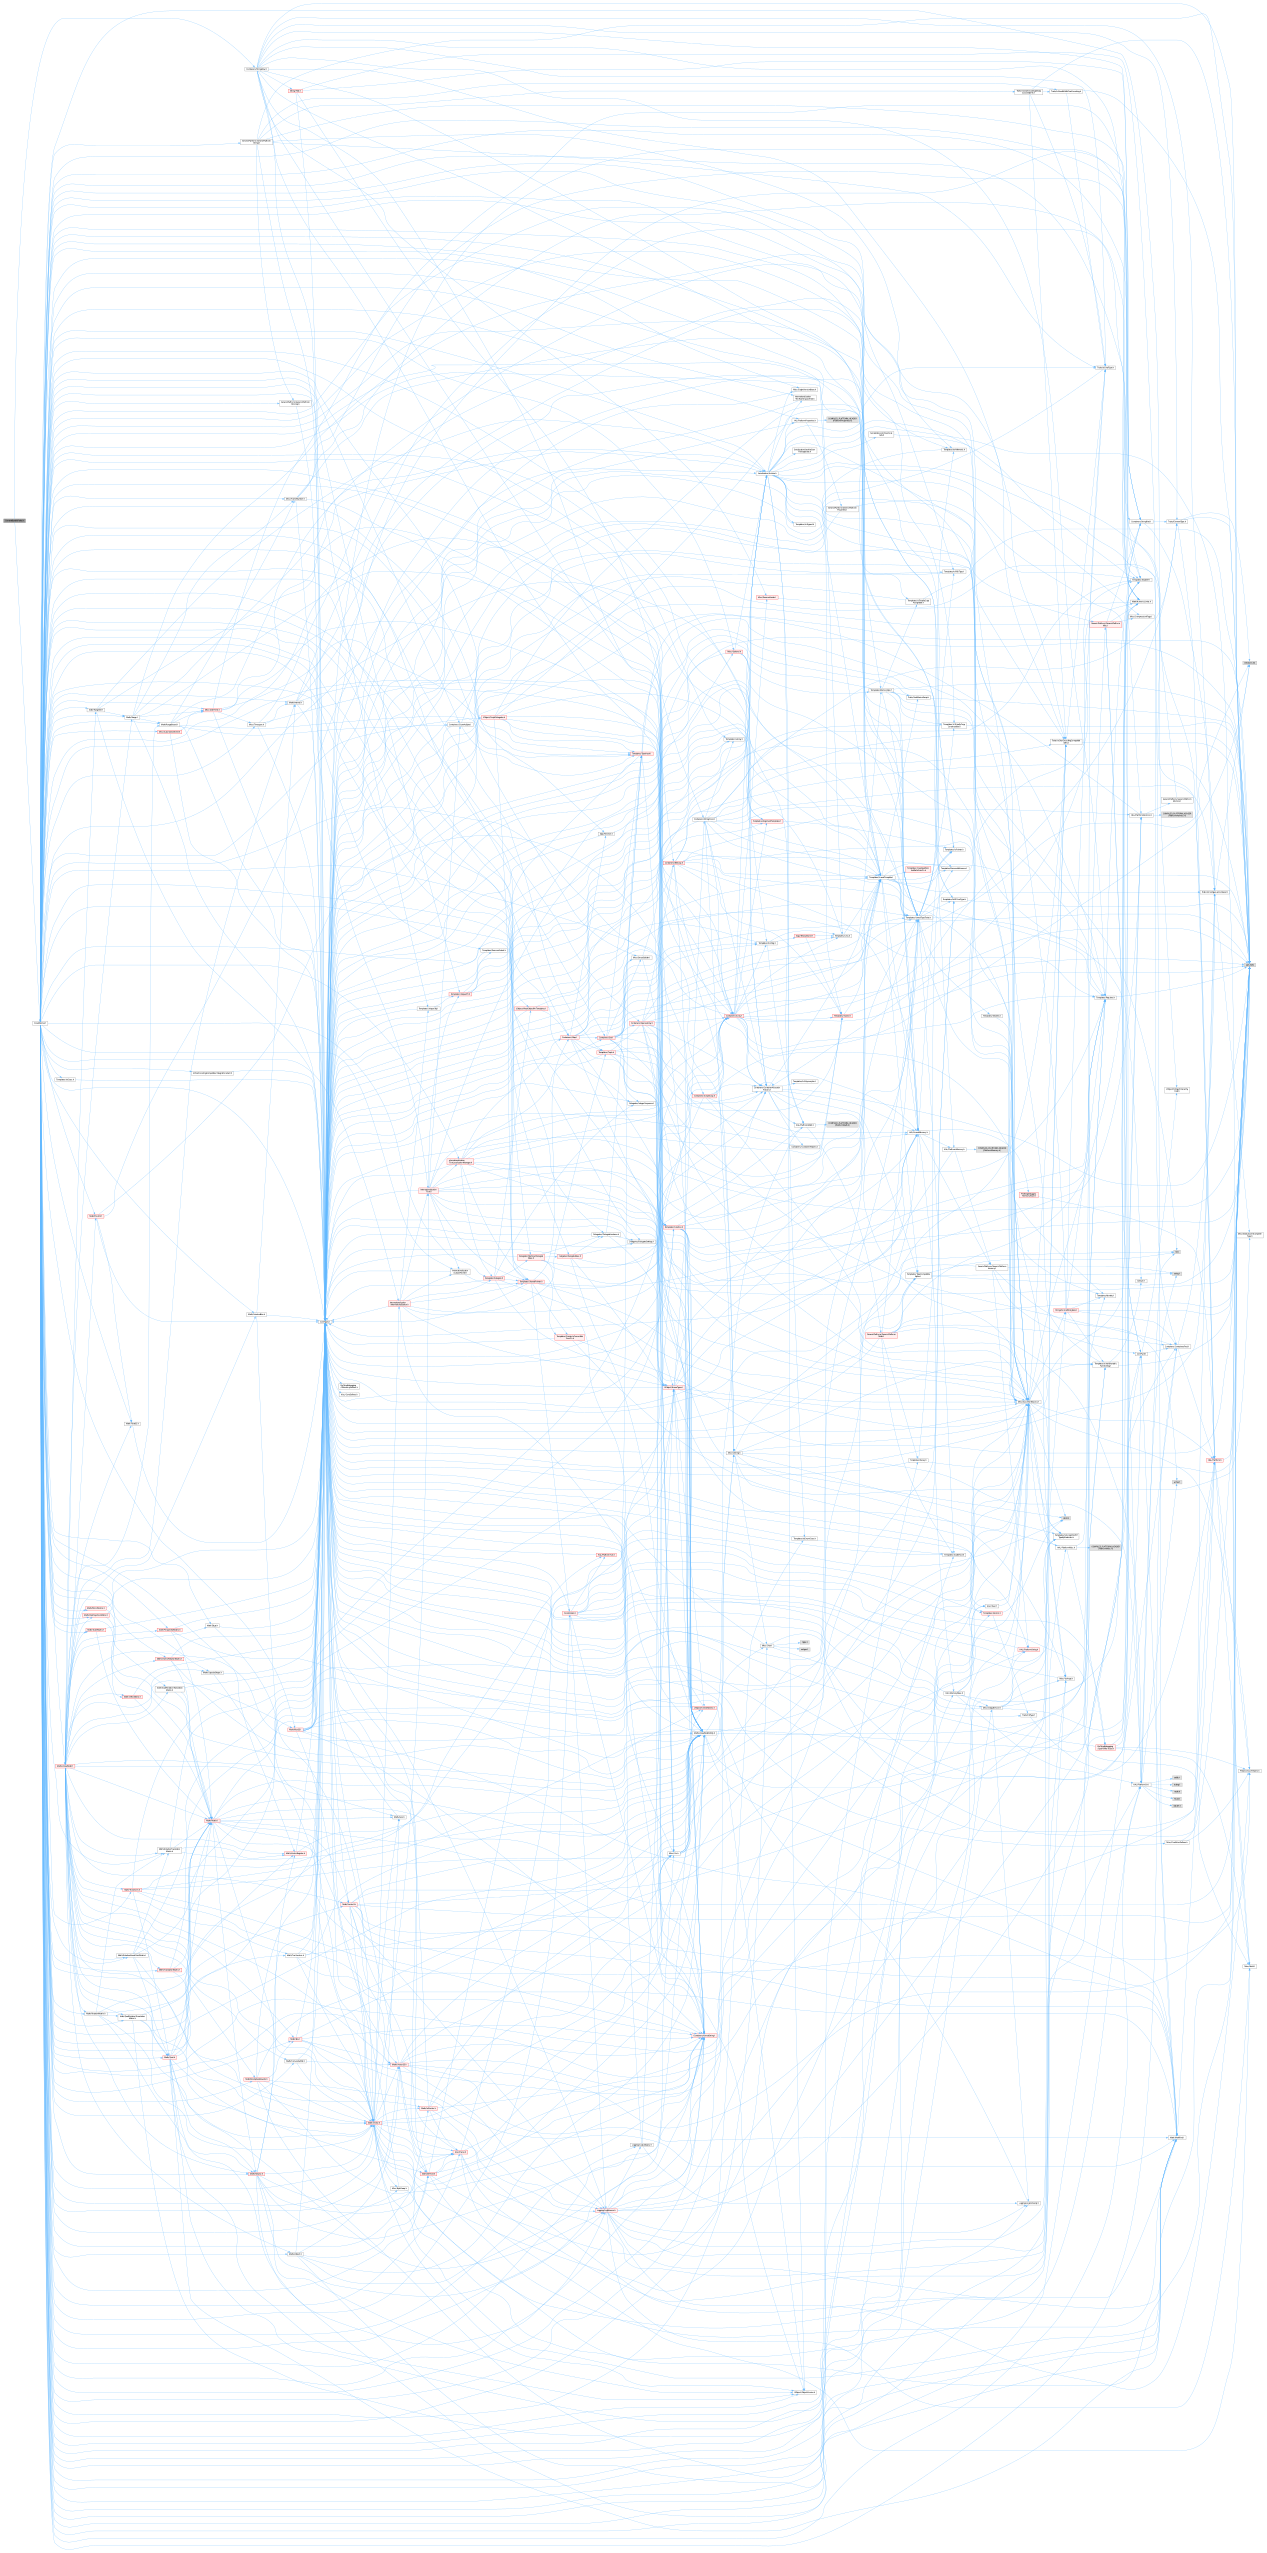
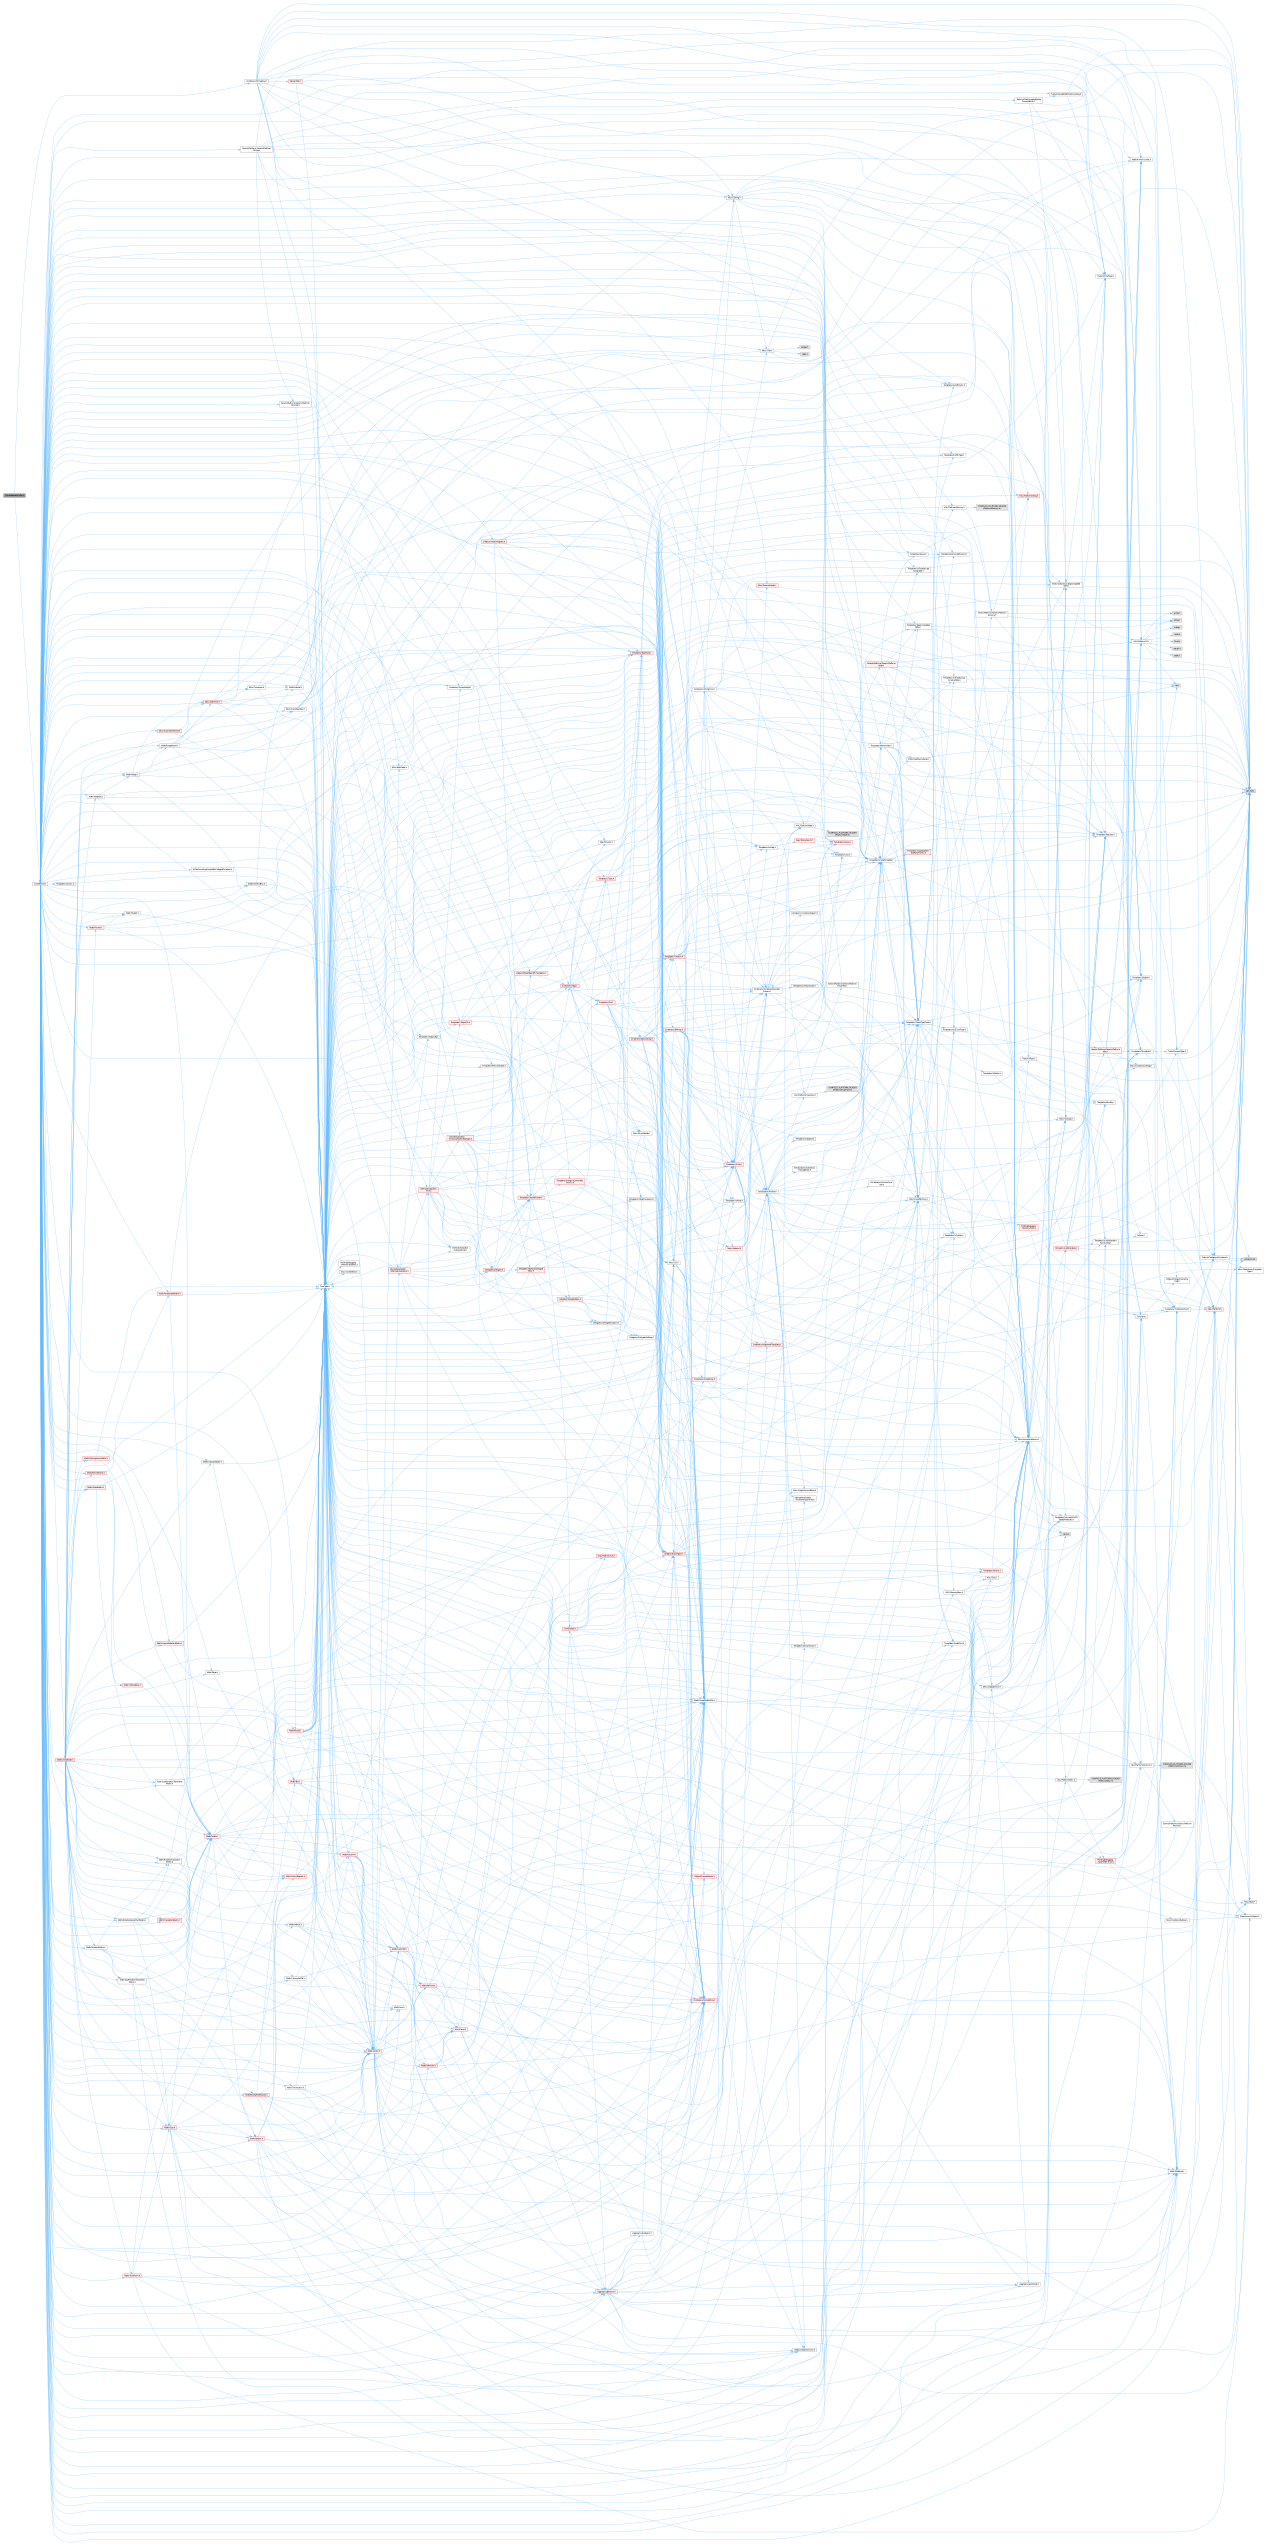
(557, 620) -> (630, 583)
(685, 1996) -> none
